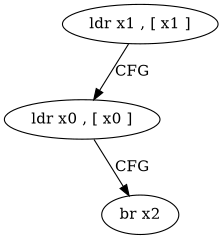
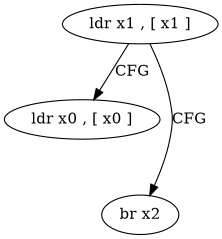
(109, 163) -> (172, 114)
